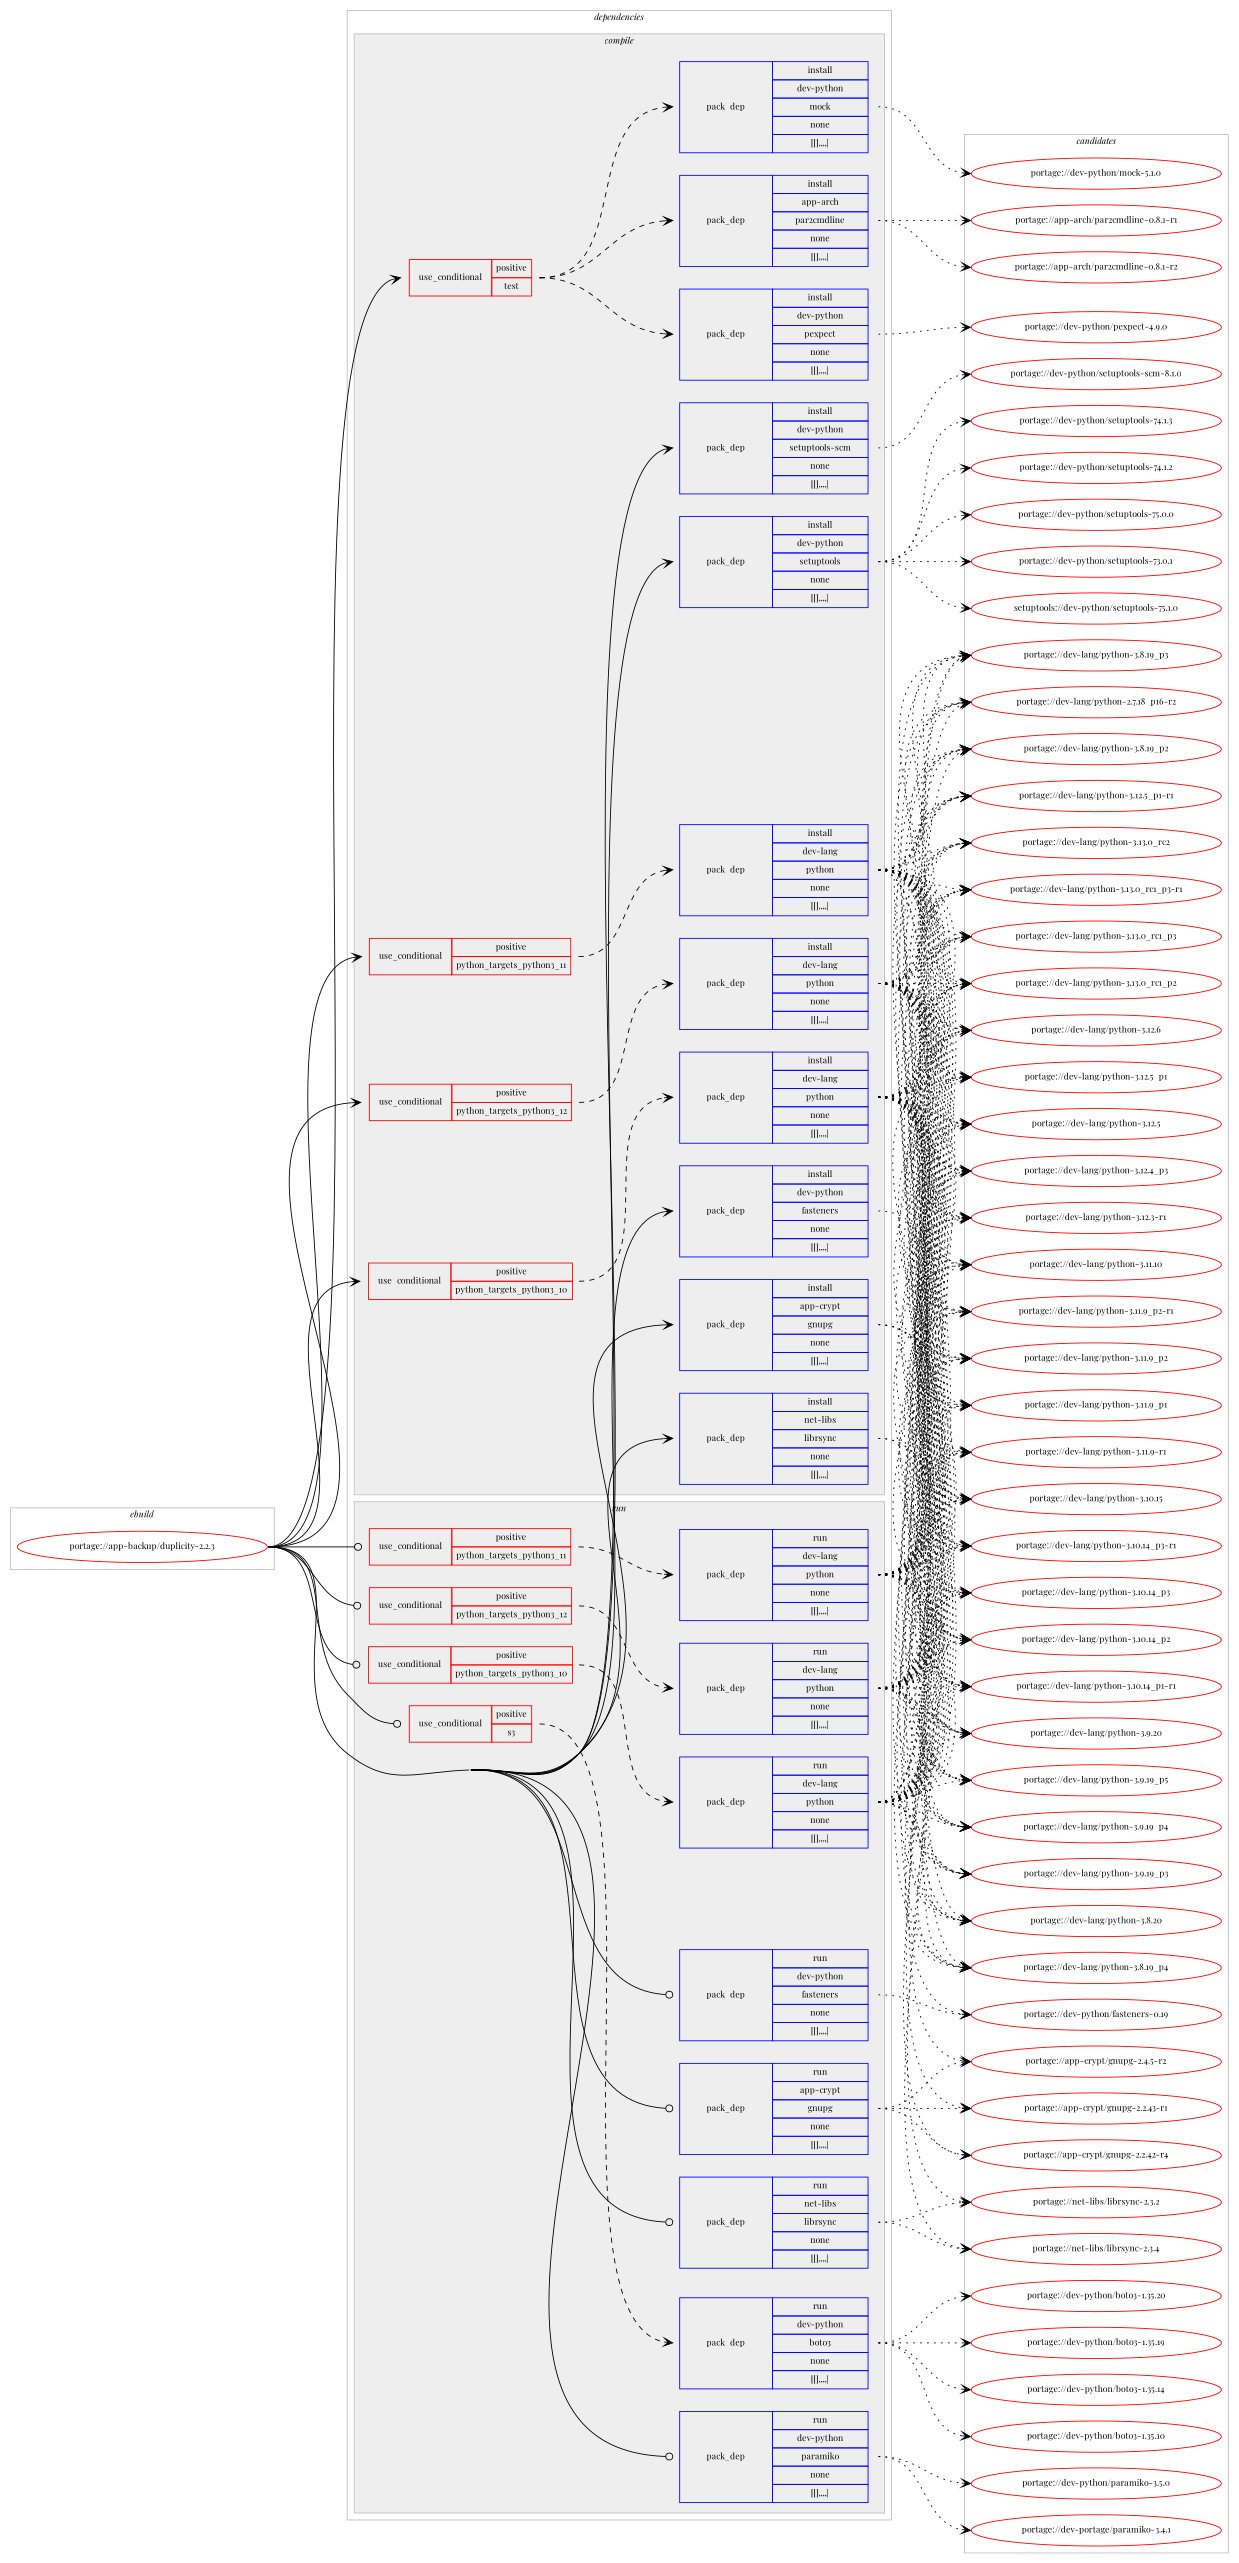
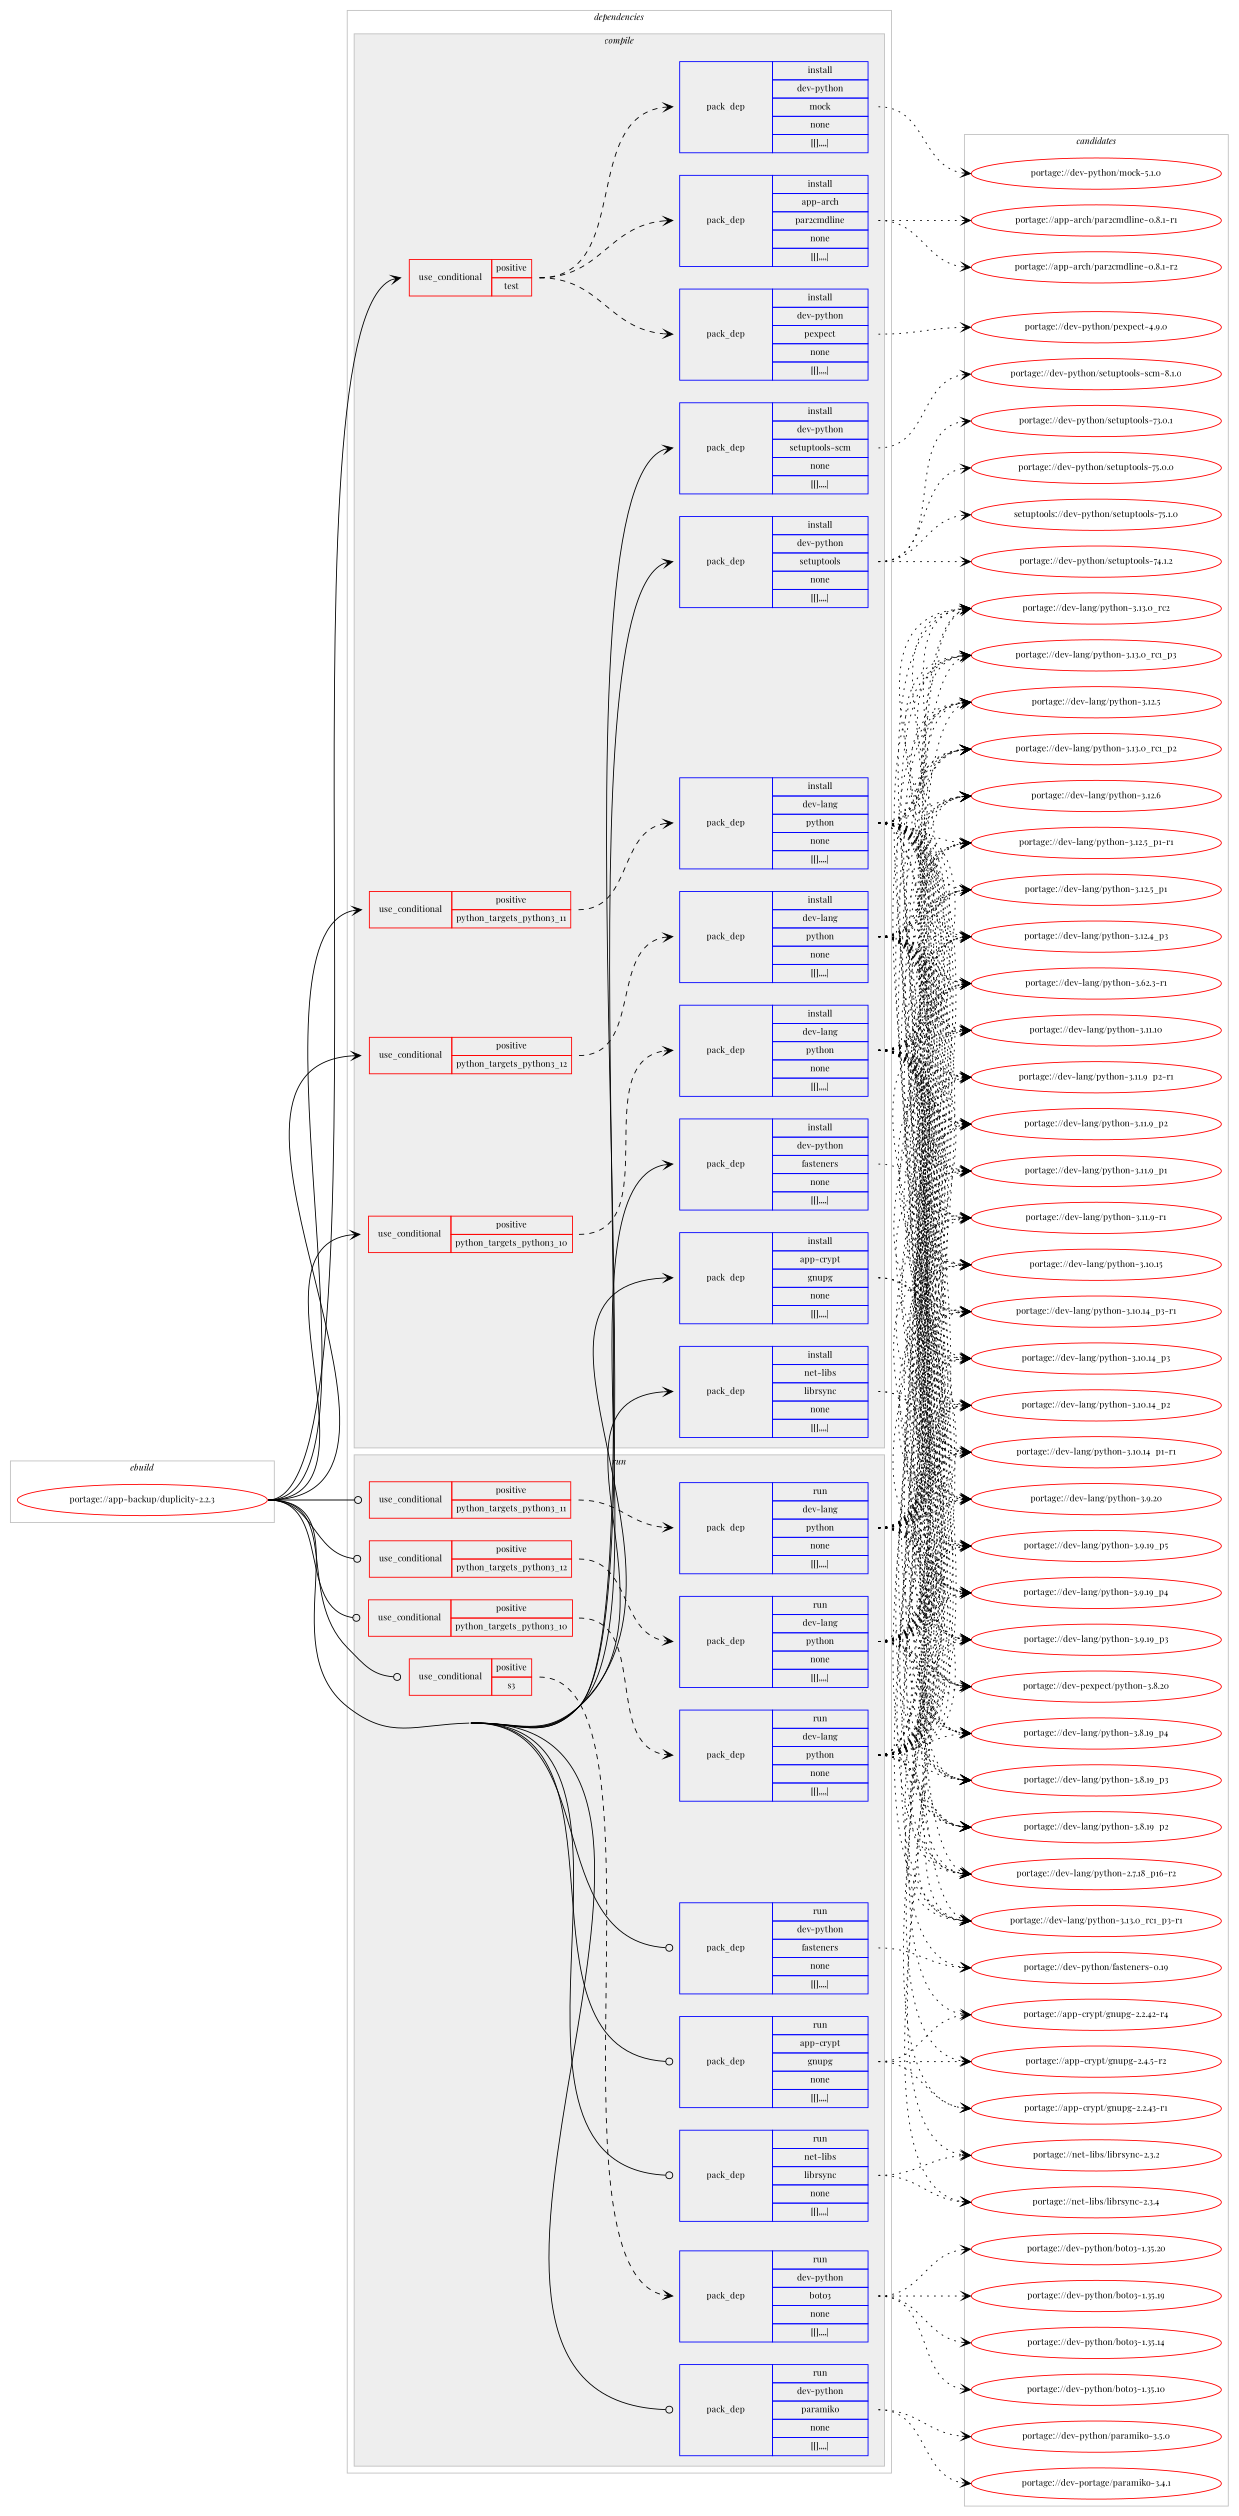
(1096, 421) -> none
(1096, 1218) -> (1096, 984)
(1096, 1921) -> (1096, 1687)
